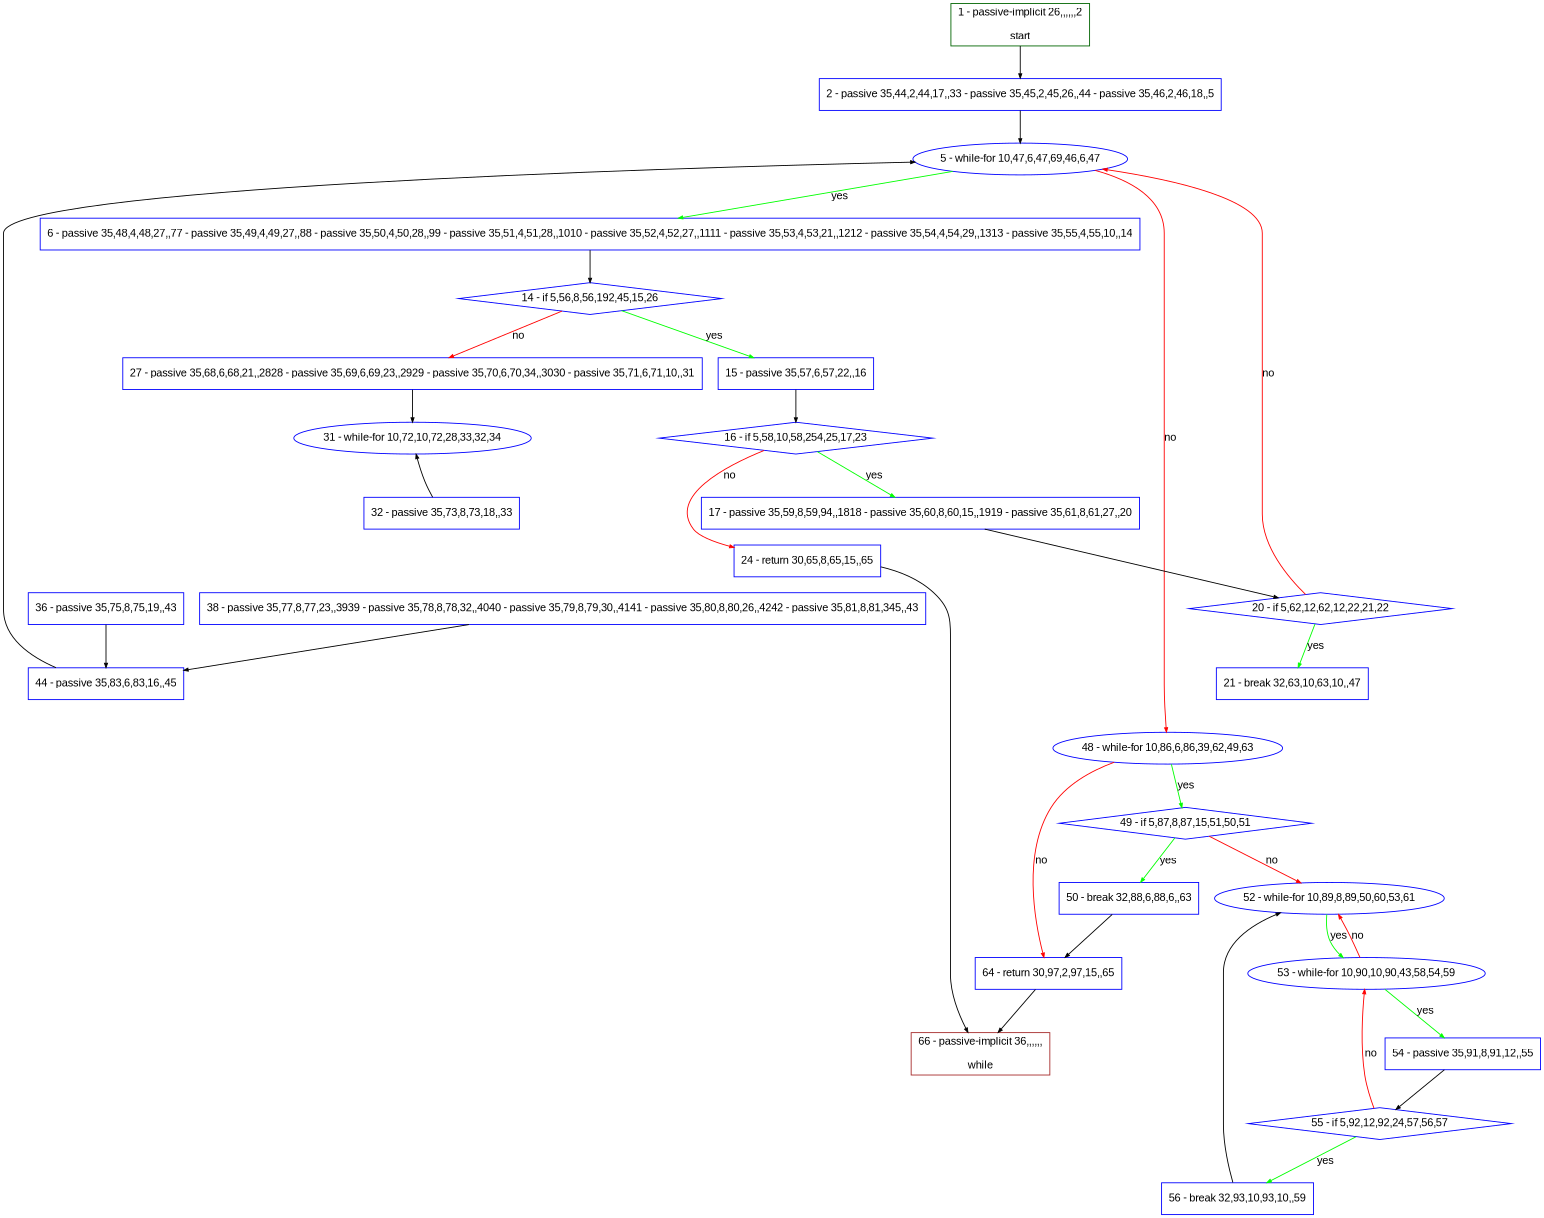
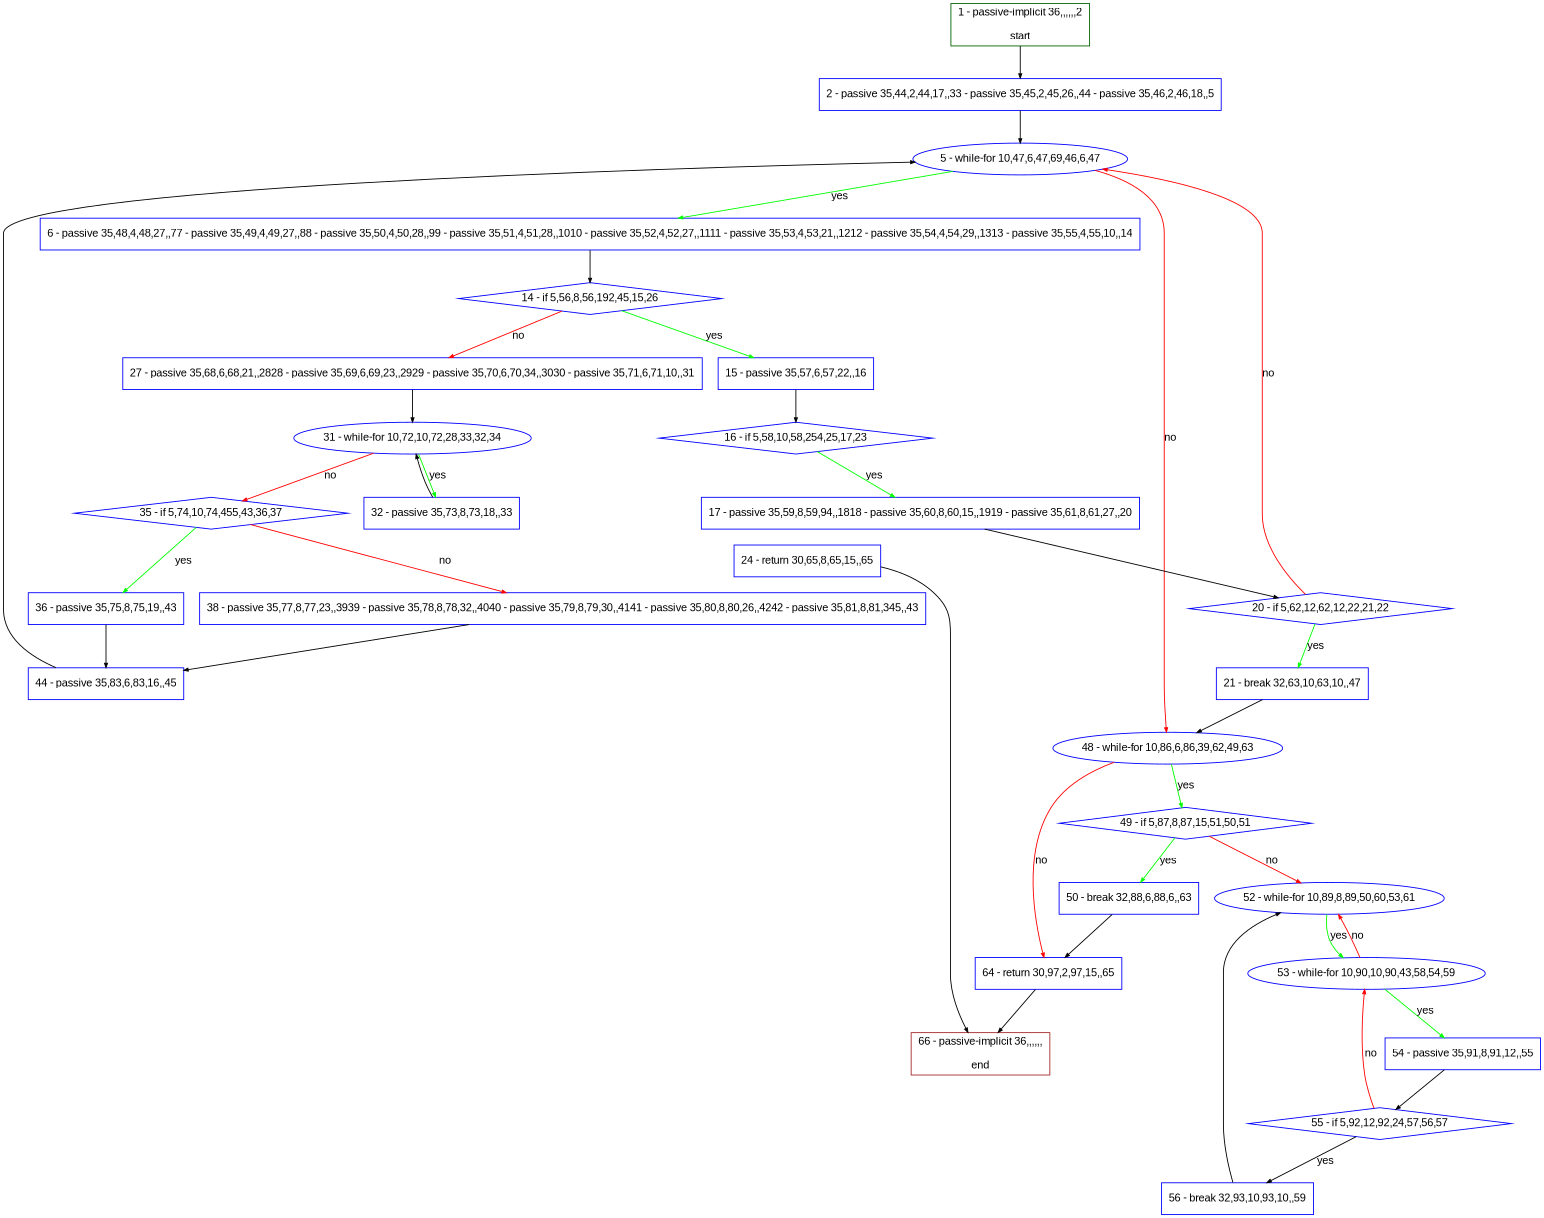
(1020, 25) -> (1020, 25)
none -> (426, 474)
(696, 492) -> none
none -> (211, 513)
none -> (1232, 715)
(980, 1054) -> (980, 1054)
(1313, 1159) -> (1313, 1159)
